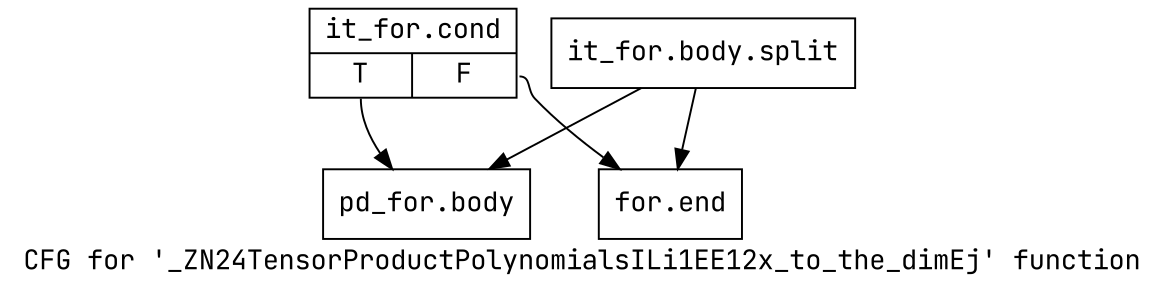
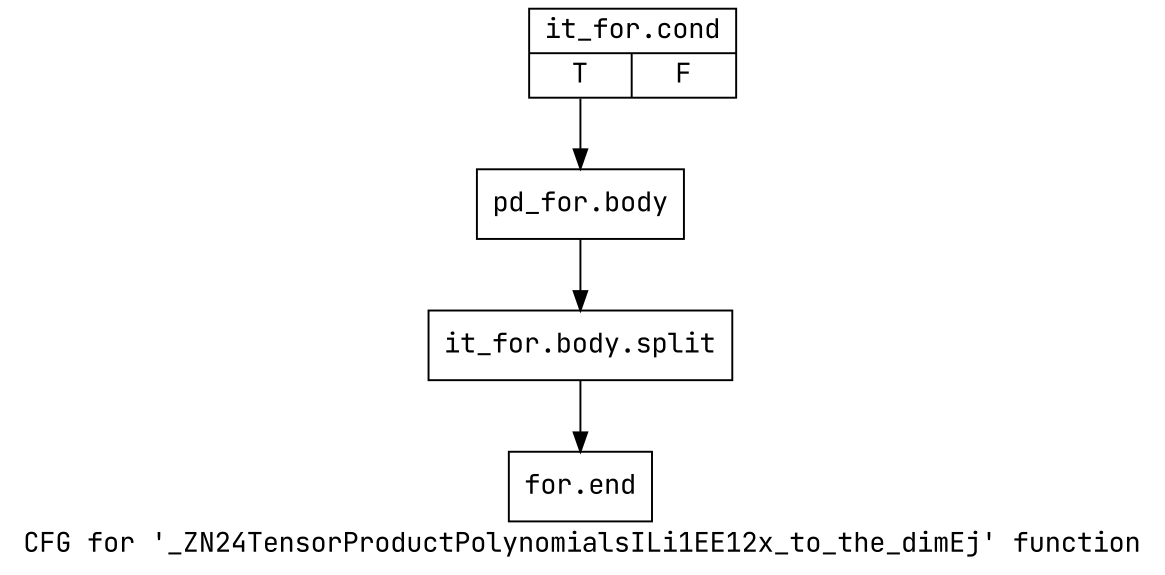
(555, 118) -> none
(581, 120) -> (580, 265)
